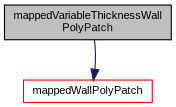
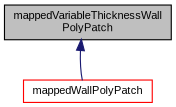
(95, 54) -> (81, 66)
